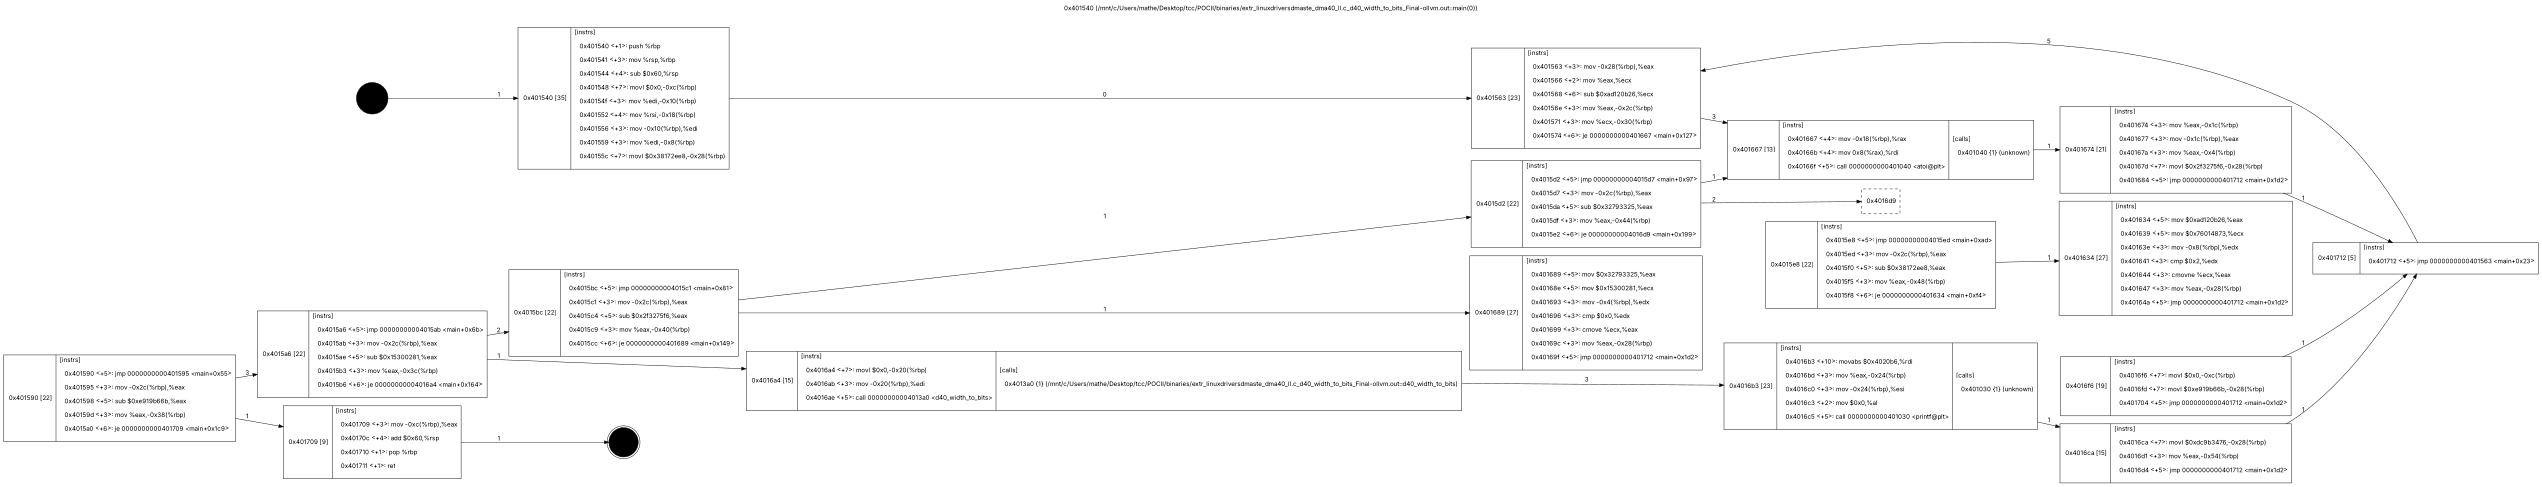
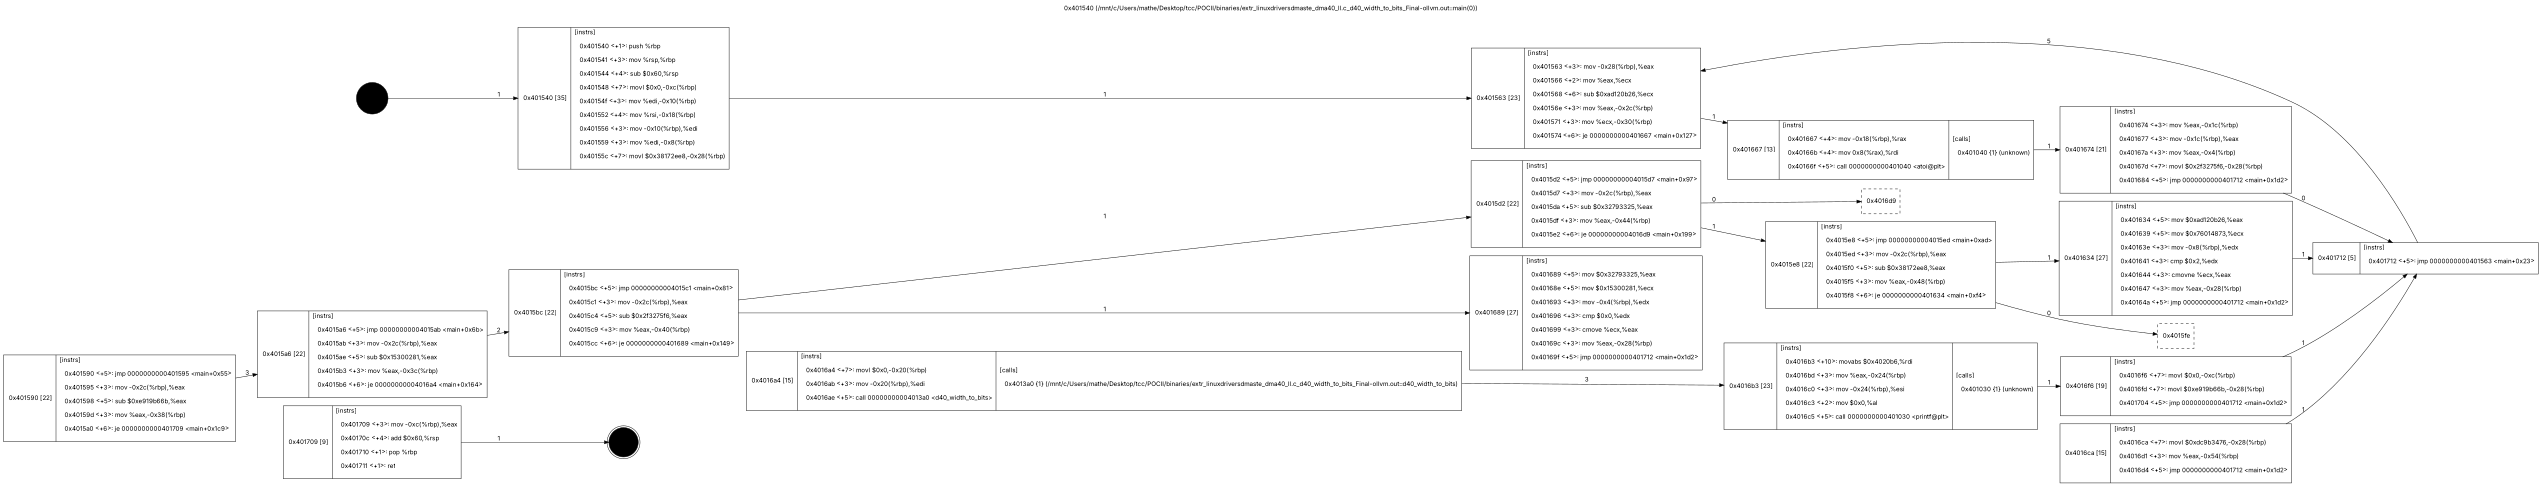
(1104, 95) -> (1104, 95)
(1713, 117) -> (1713, 117)
(1712, 181) -> (1731, 234)
(2303, 198) -> (2303, 198)
(1713, 200) -> (1713, 200)
none -> (2300, 258)
none -> (2176, 336)
(614, 364) -> none
(257, 422) -> none
(2047, 424) -> (2047, 386)
